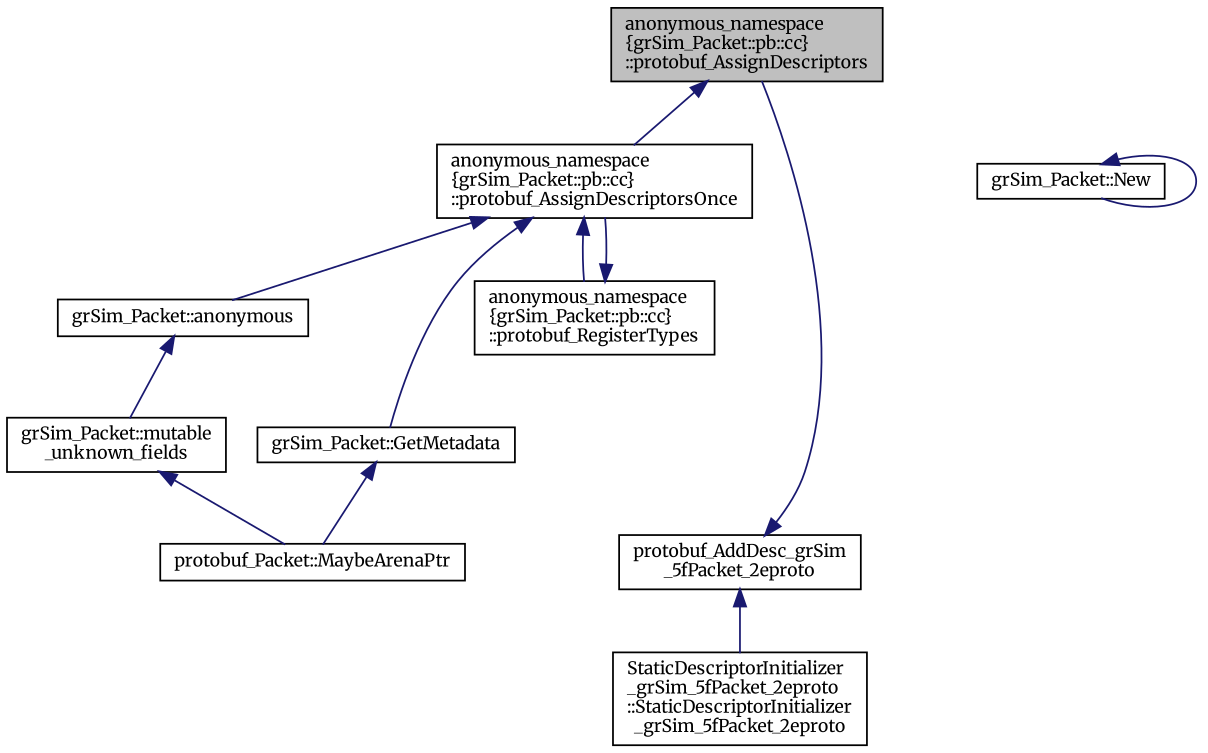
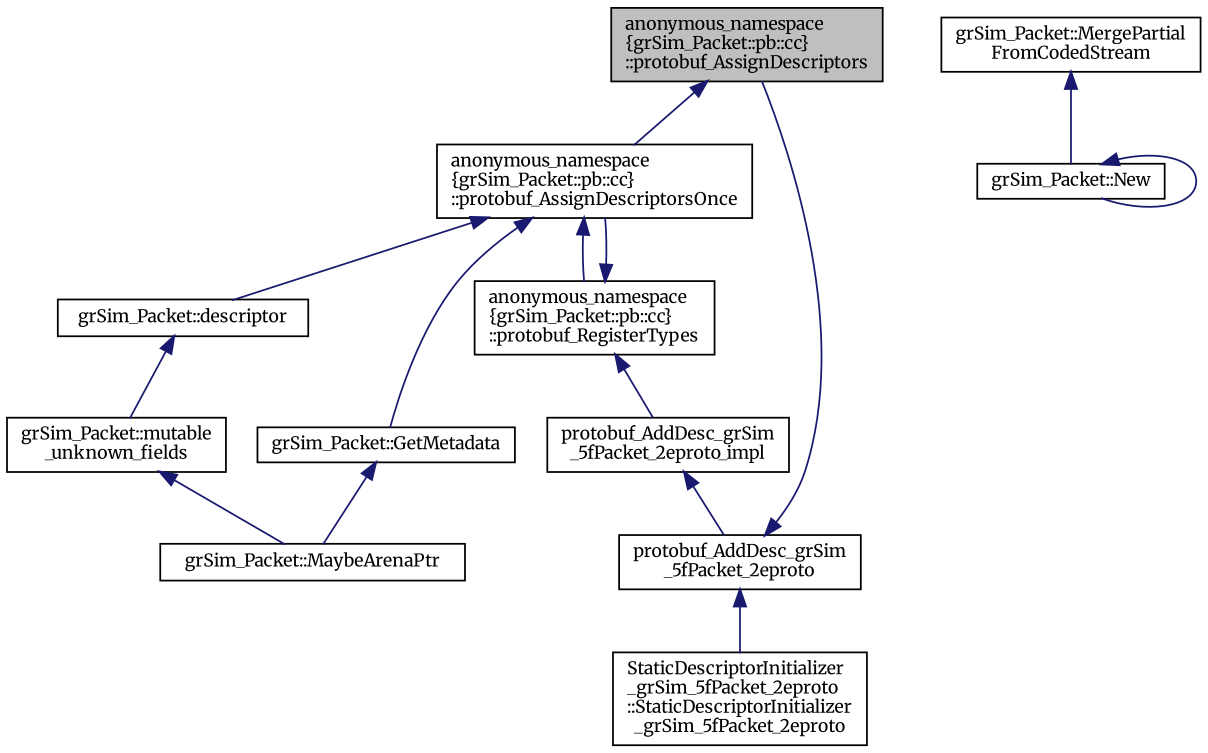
none -> (1071, 45)
(183, 318) -> (183, 318)
none -> (668, 445)
(313, 562) -> (313, 562)
